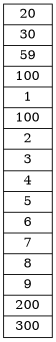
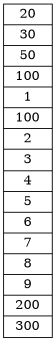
(28, 55) -> (28, 55)
